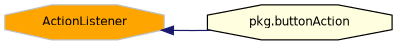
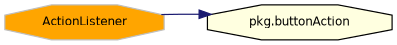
(192, 31) -> (180, 14)
